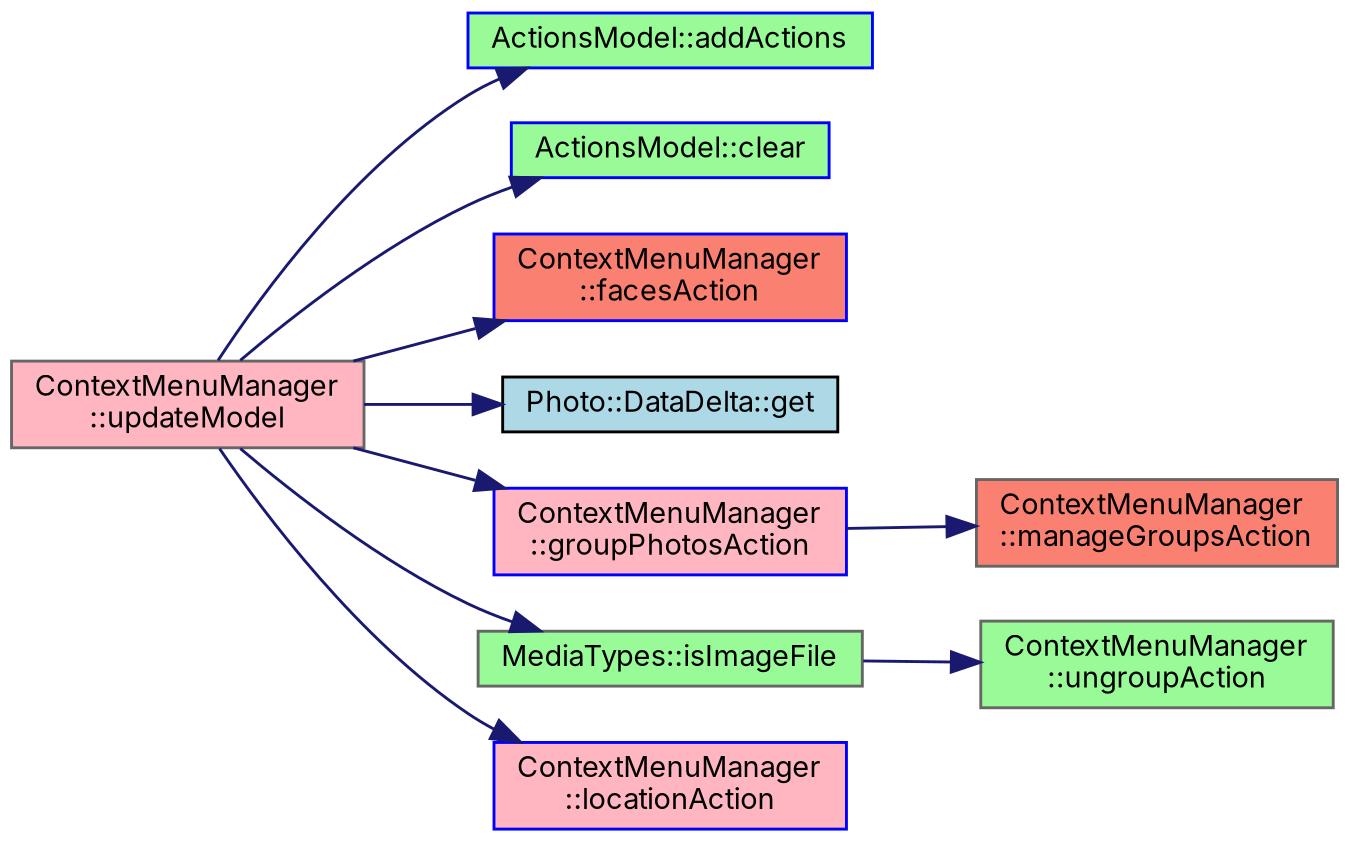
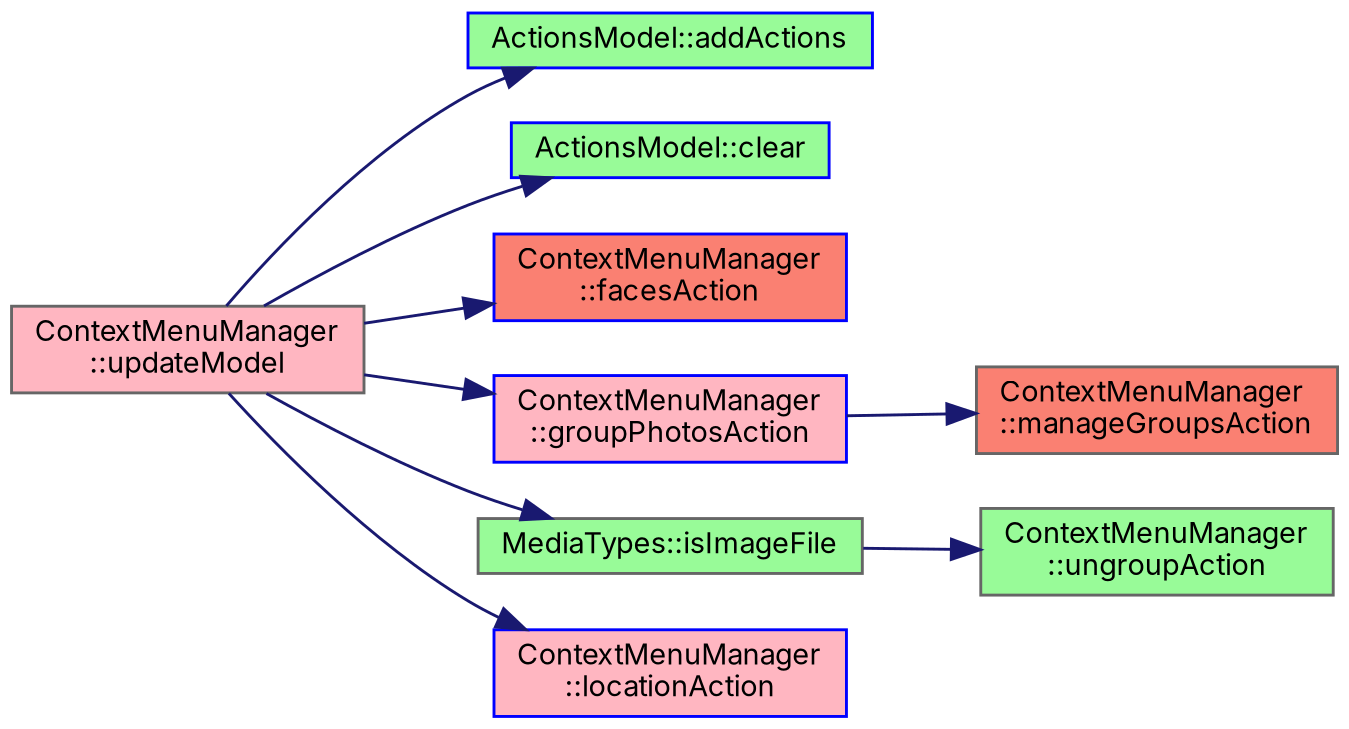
(670, 404) -> none
